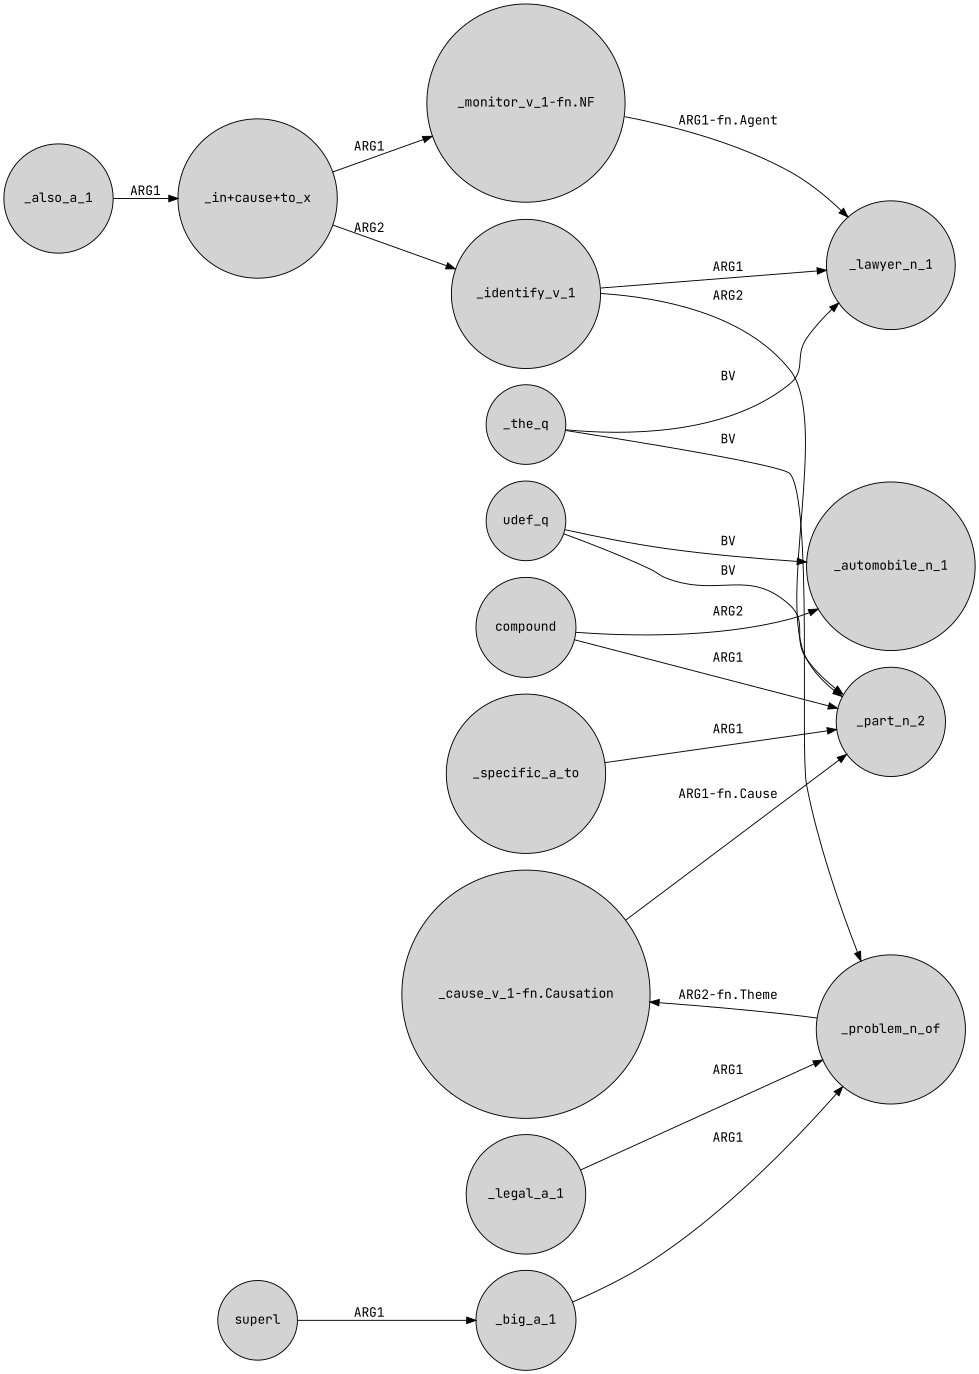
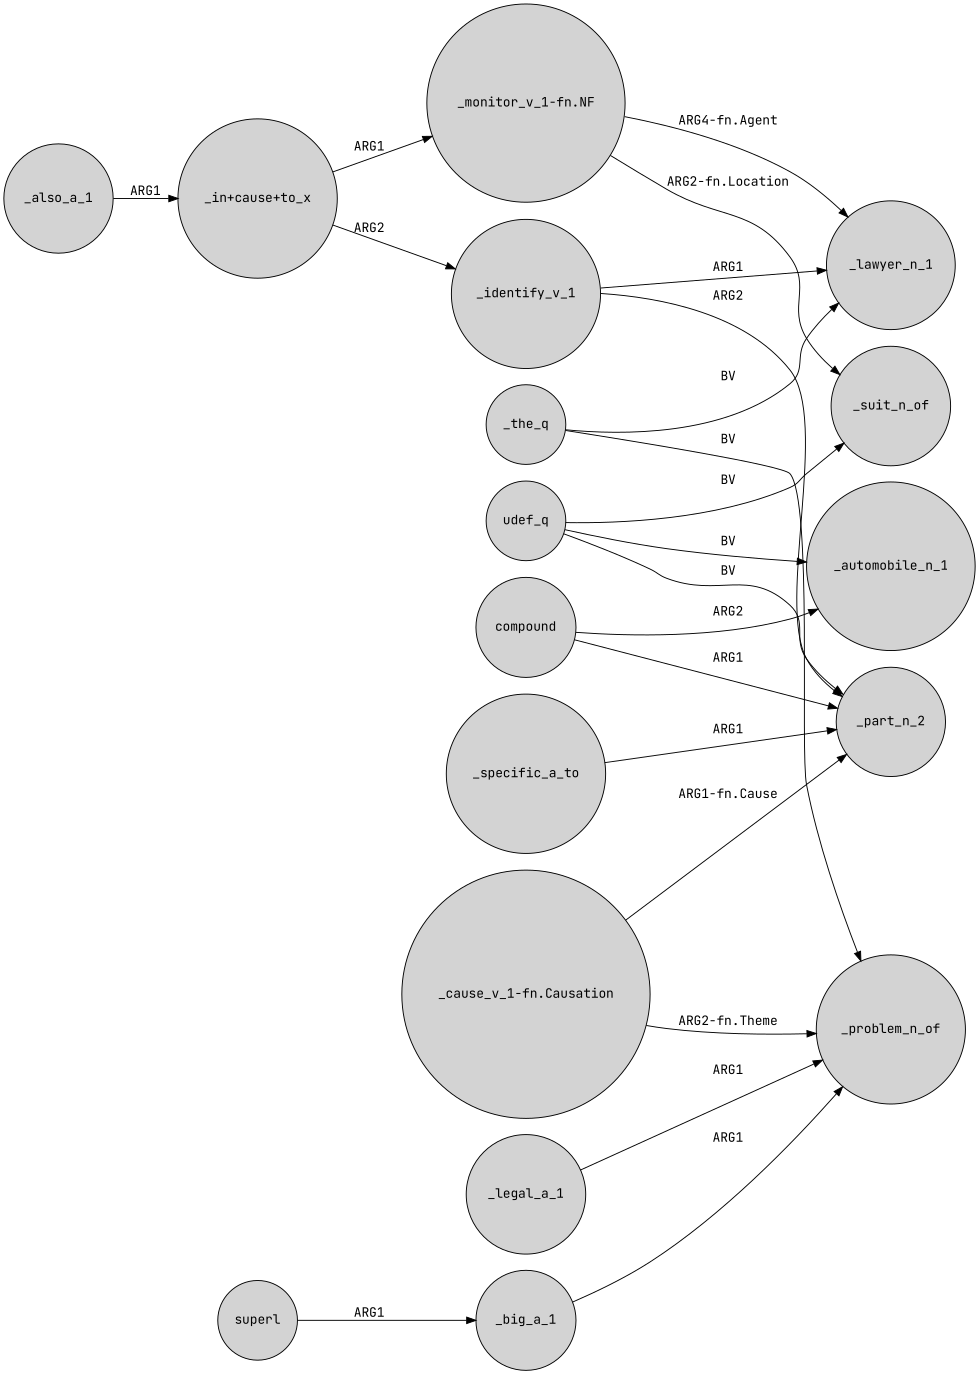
(728, 121) -> (728, 121)
none -> (891, 406)
(738, 1009) -> (726, 1033)
